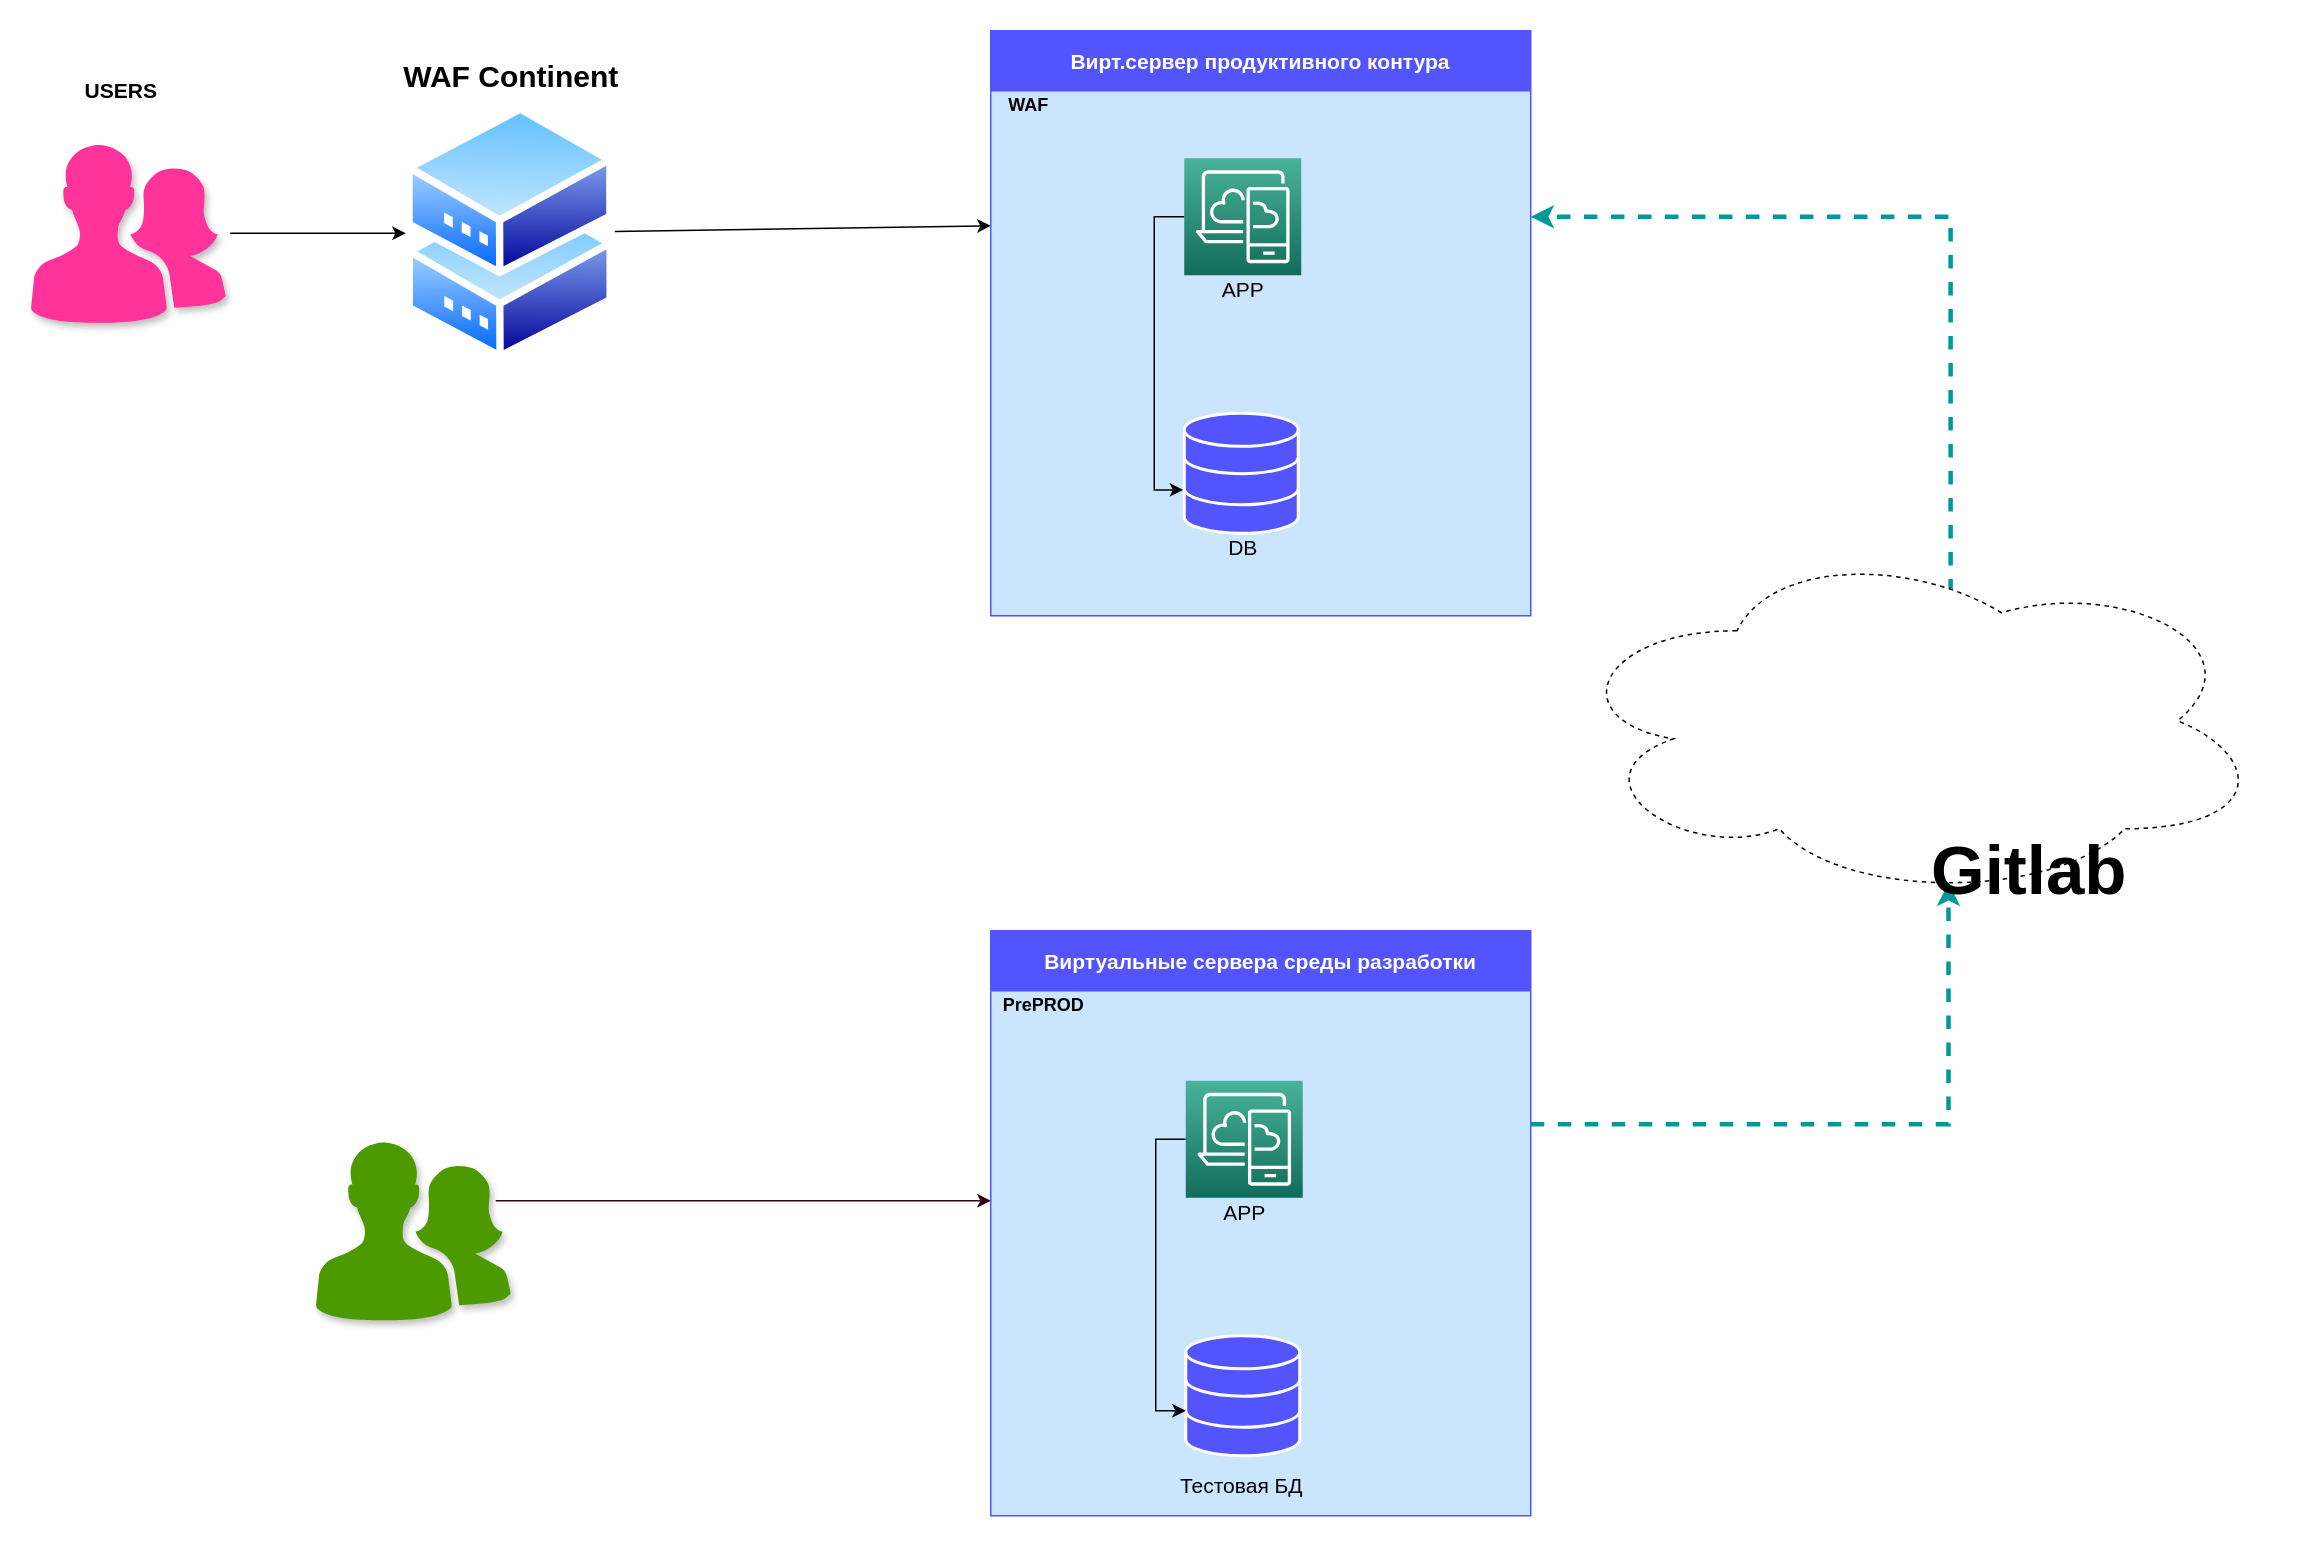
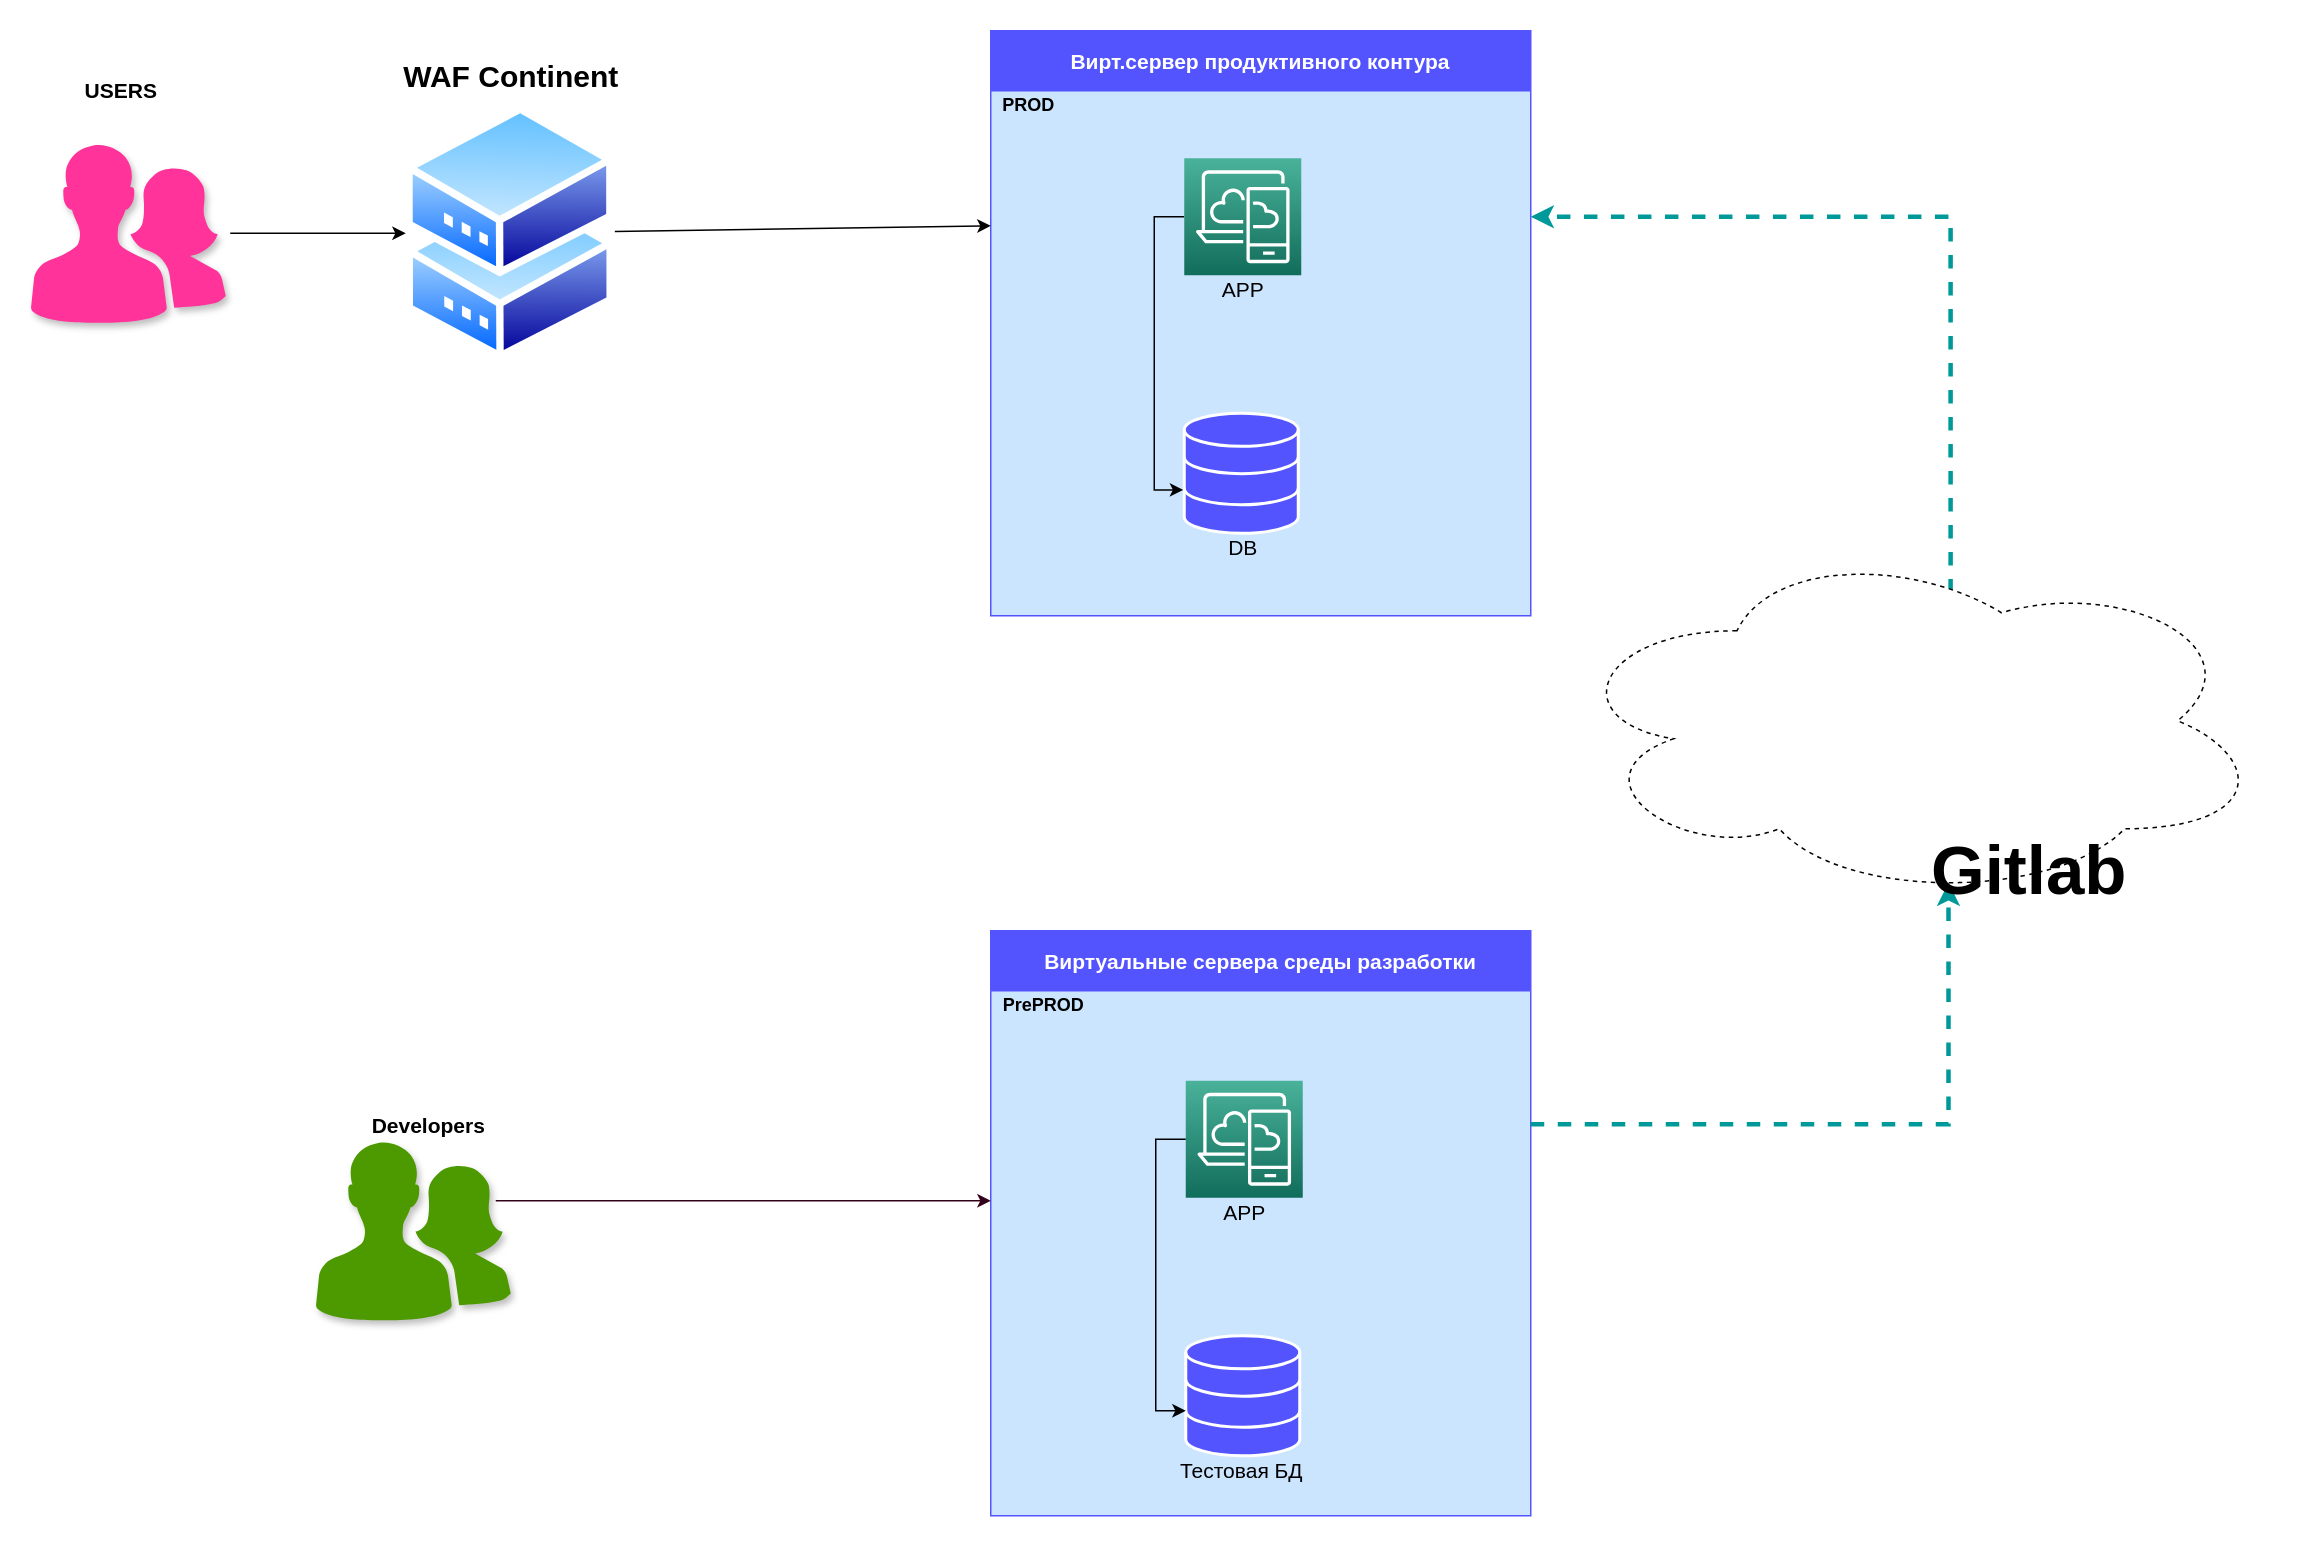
(1029, 106) -> (1029, 106)
none -> (428, 1126)
(1241, 1486) -> (1241, 1471)
